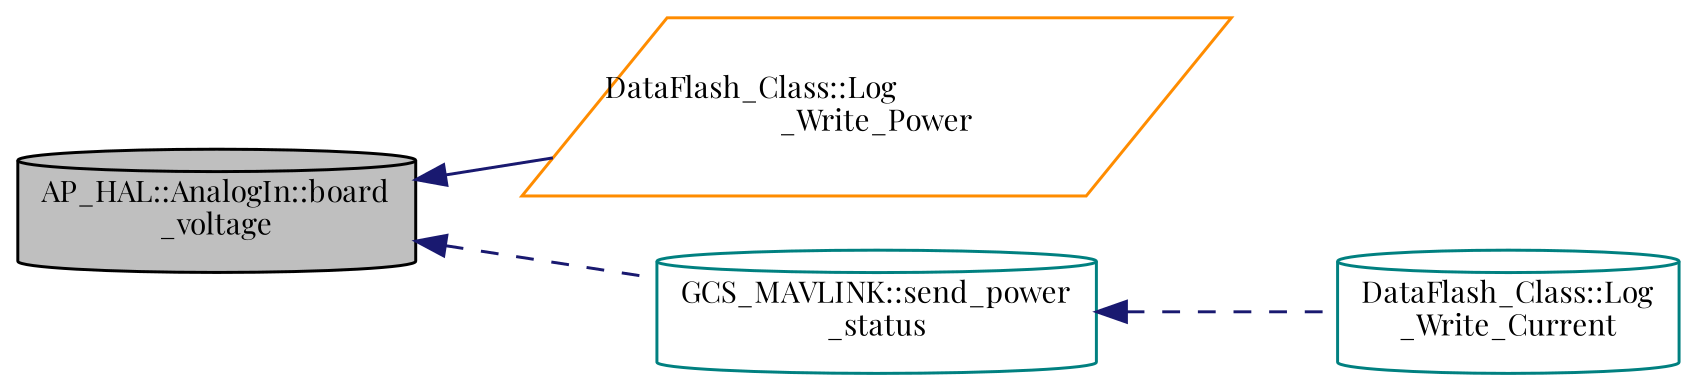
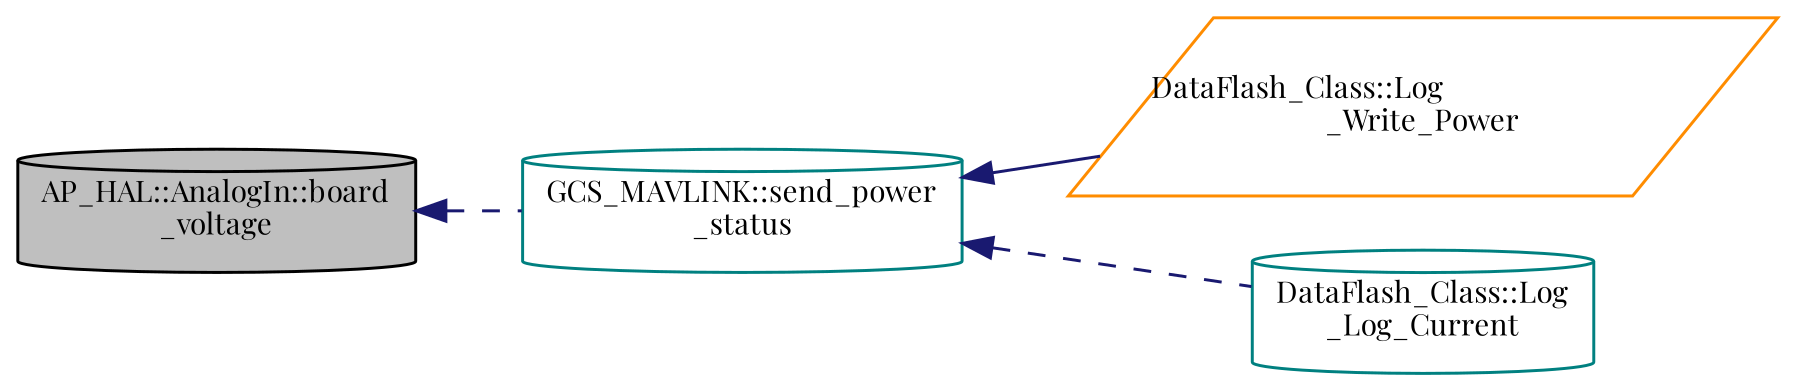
(499, 166) -> (1046, 164)
(1508, 312) -> (1423, 312)
